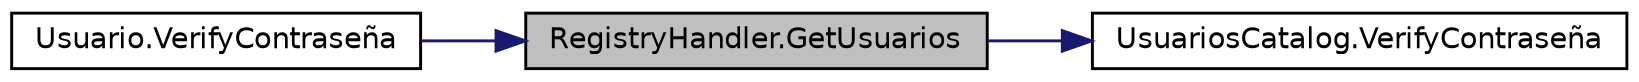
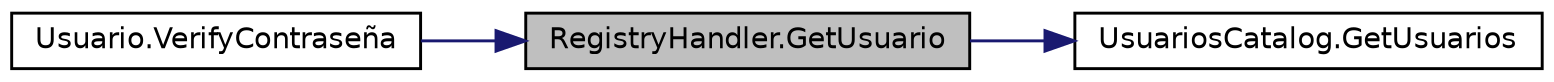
(756, 41) -> (748, 41)
(1360, 41) -> (1309, 41)
